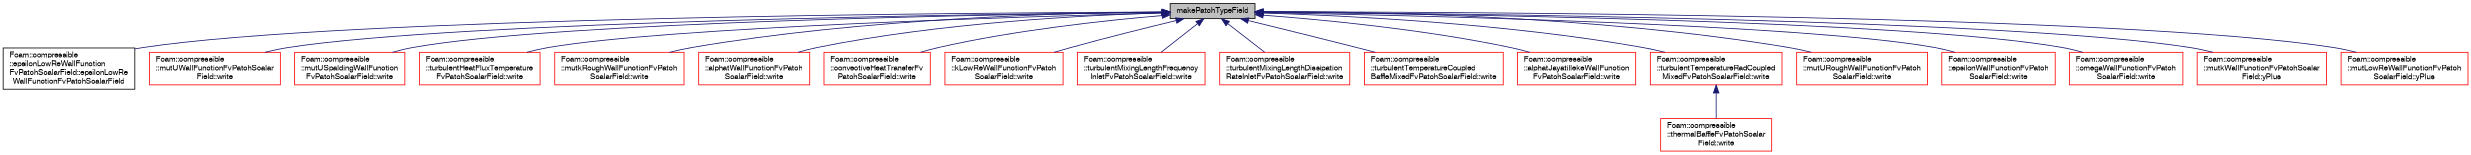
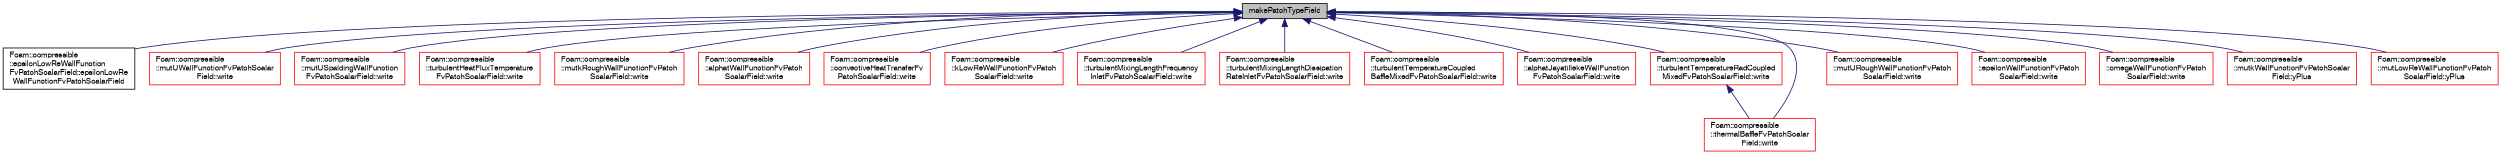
none -> (1603, 18)
